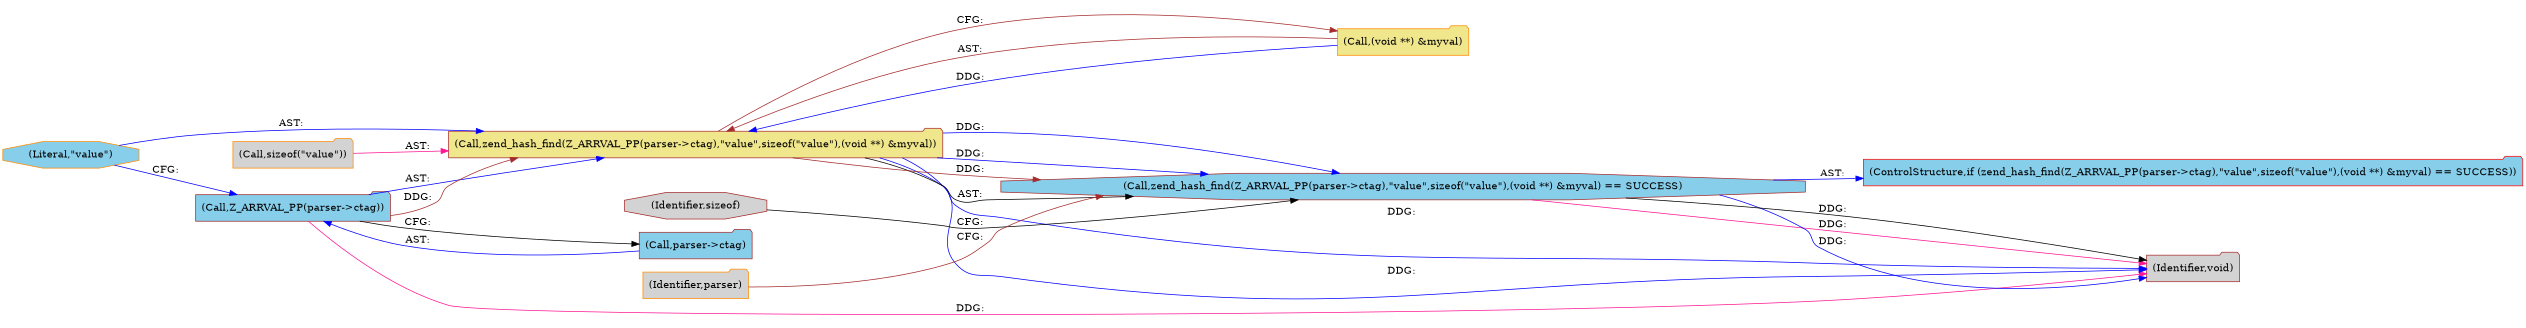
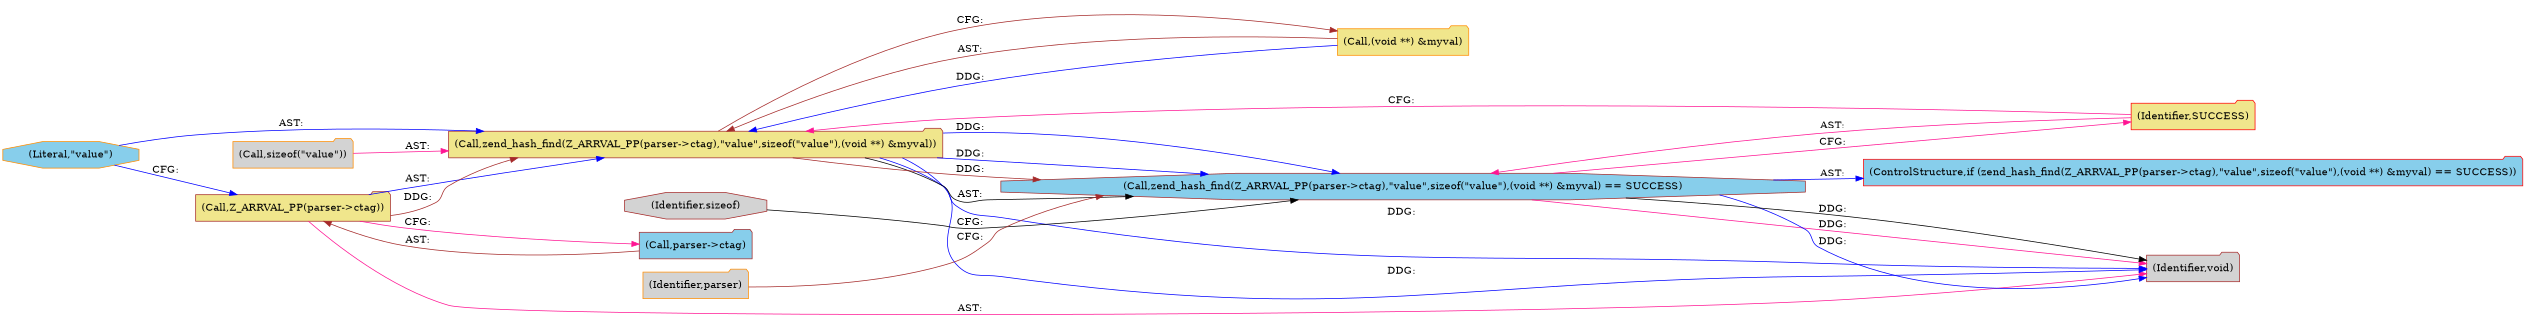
none -> (2193, 117)
(293, 208) -> (293, 208)
(495, 237) -> (495, 237)
(483, 254) -> (483, 254)
(972, 309) -> (972, 309)
